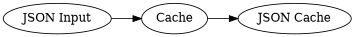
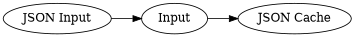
(175, 19) -> (175, 19)
